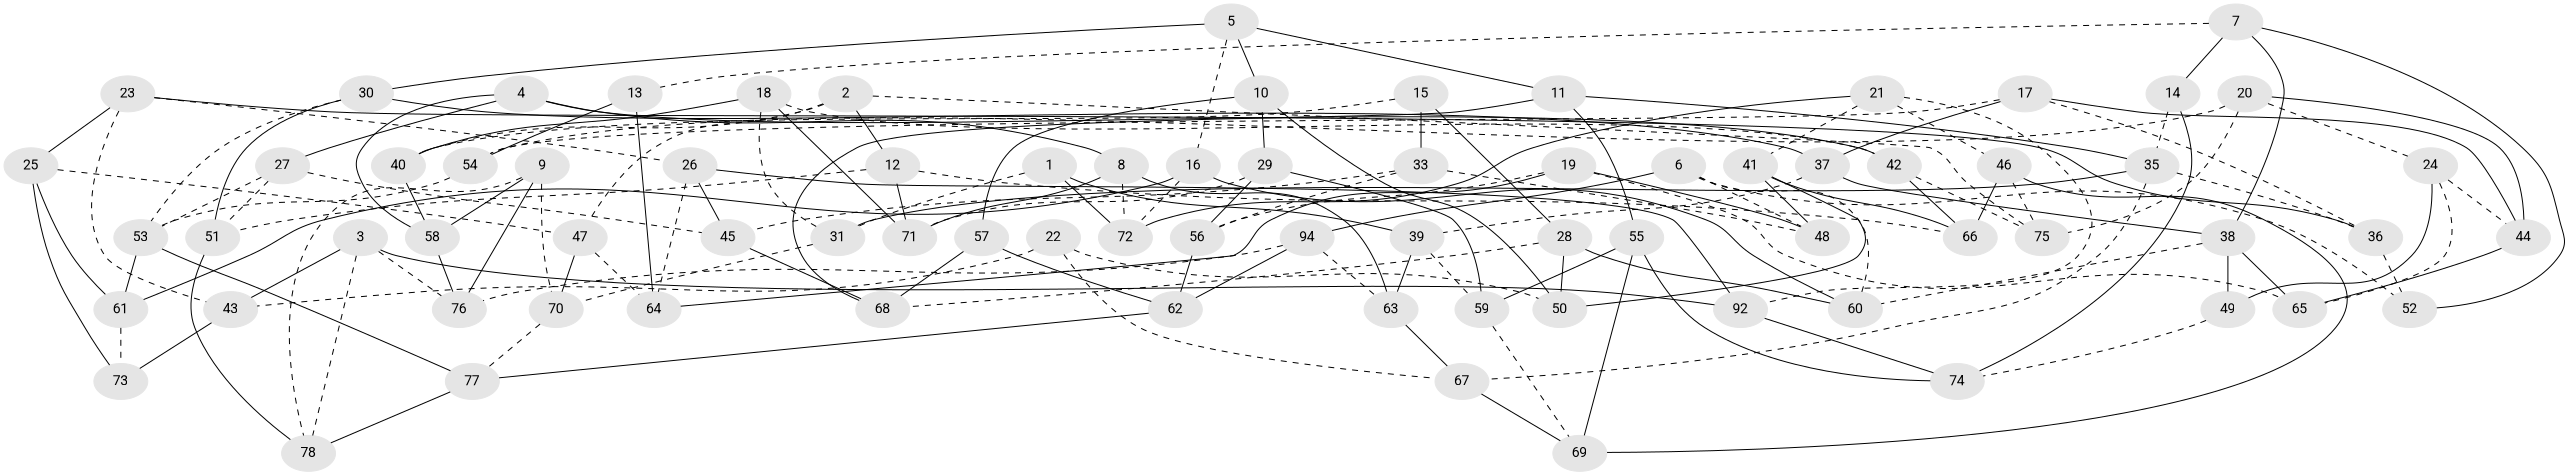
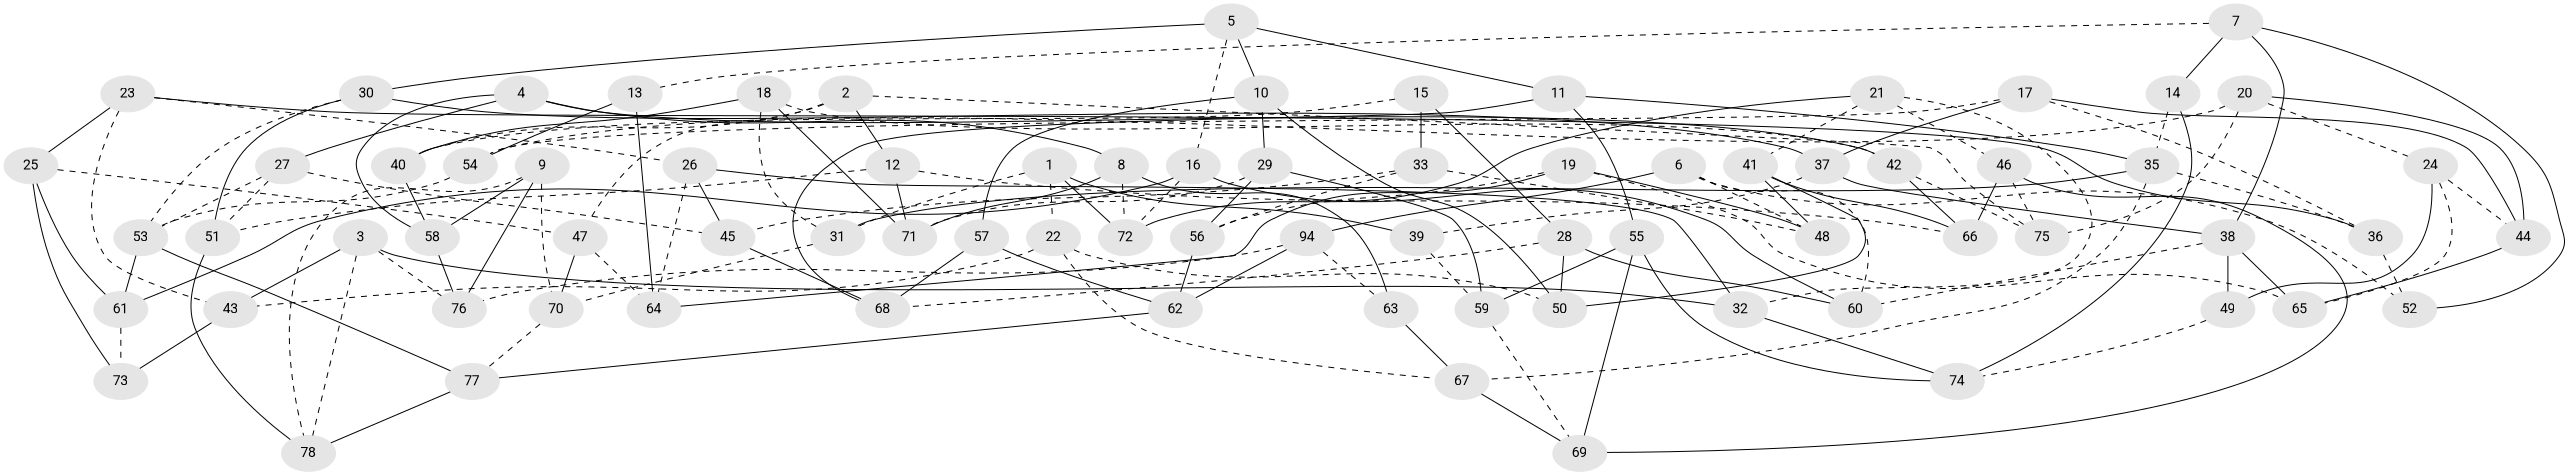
none -> (1052, 210)
(1406, 269) -> none
(1741, 310) -> (1741, 310)
